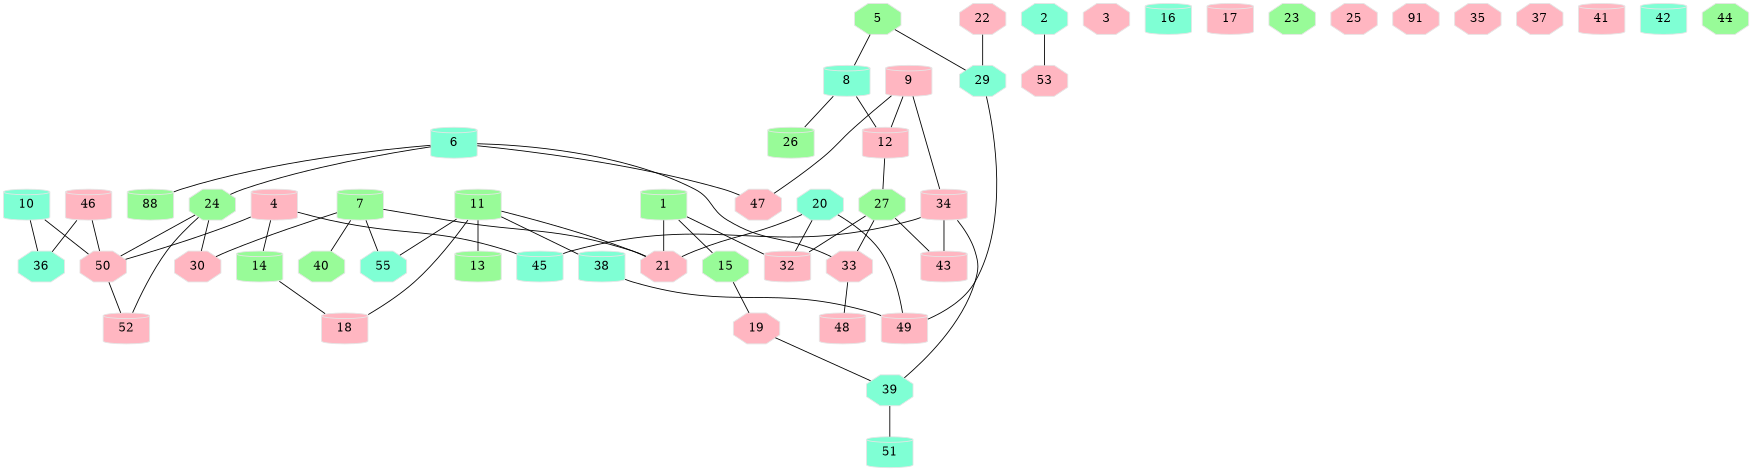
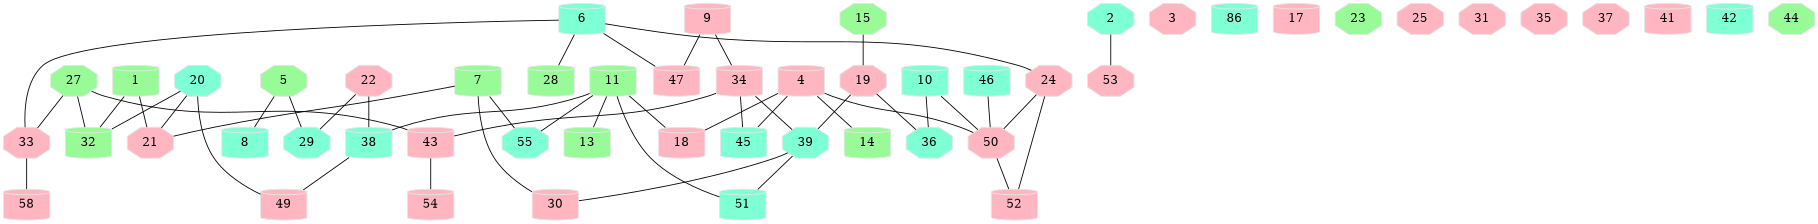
(1168, 19) -> (1235, 19)
(1416, 19) -> (1482, 19)
none -> (369, 112)
(791, 143) -> none
(886, 143) -> none
(89, 205) -> (987, 81)
(150, 205) -> (551, 81)
(212, 205) -> (1049, 81)
none -> (431, 205)
(758, 205) -> (677, 81)
(994, 221) -> none
(571, 230) -> (654, 161)
(61, 240) -> (888, 105)
(204, 240) -> (695, 180)
(699, 240) -> none
(198, 267) -> (555, 205)
(322, 267) -> none
(788, 267) -> (89, 143)
(302, 297) -> (747, 109)
(843, 328) -> (27, 205)
